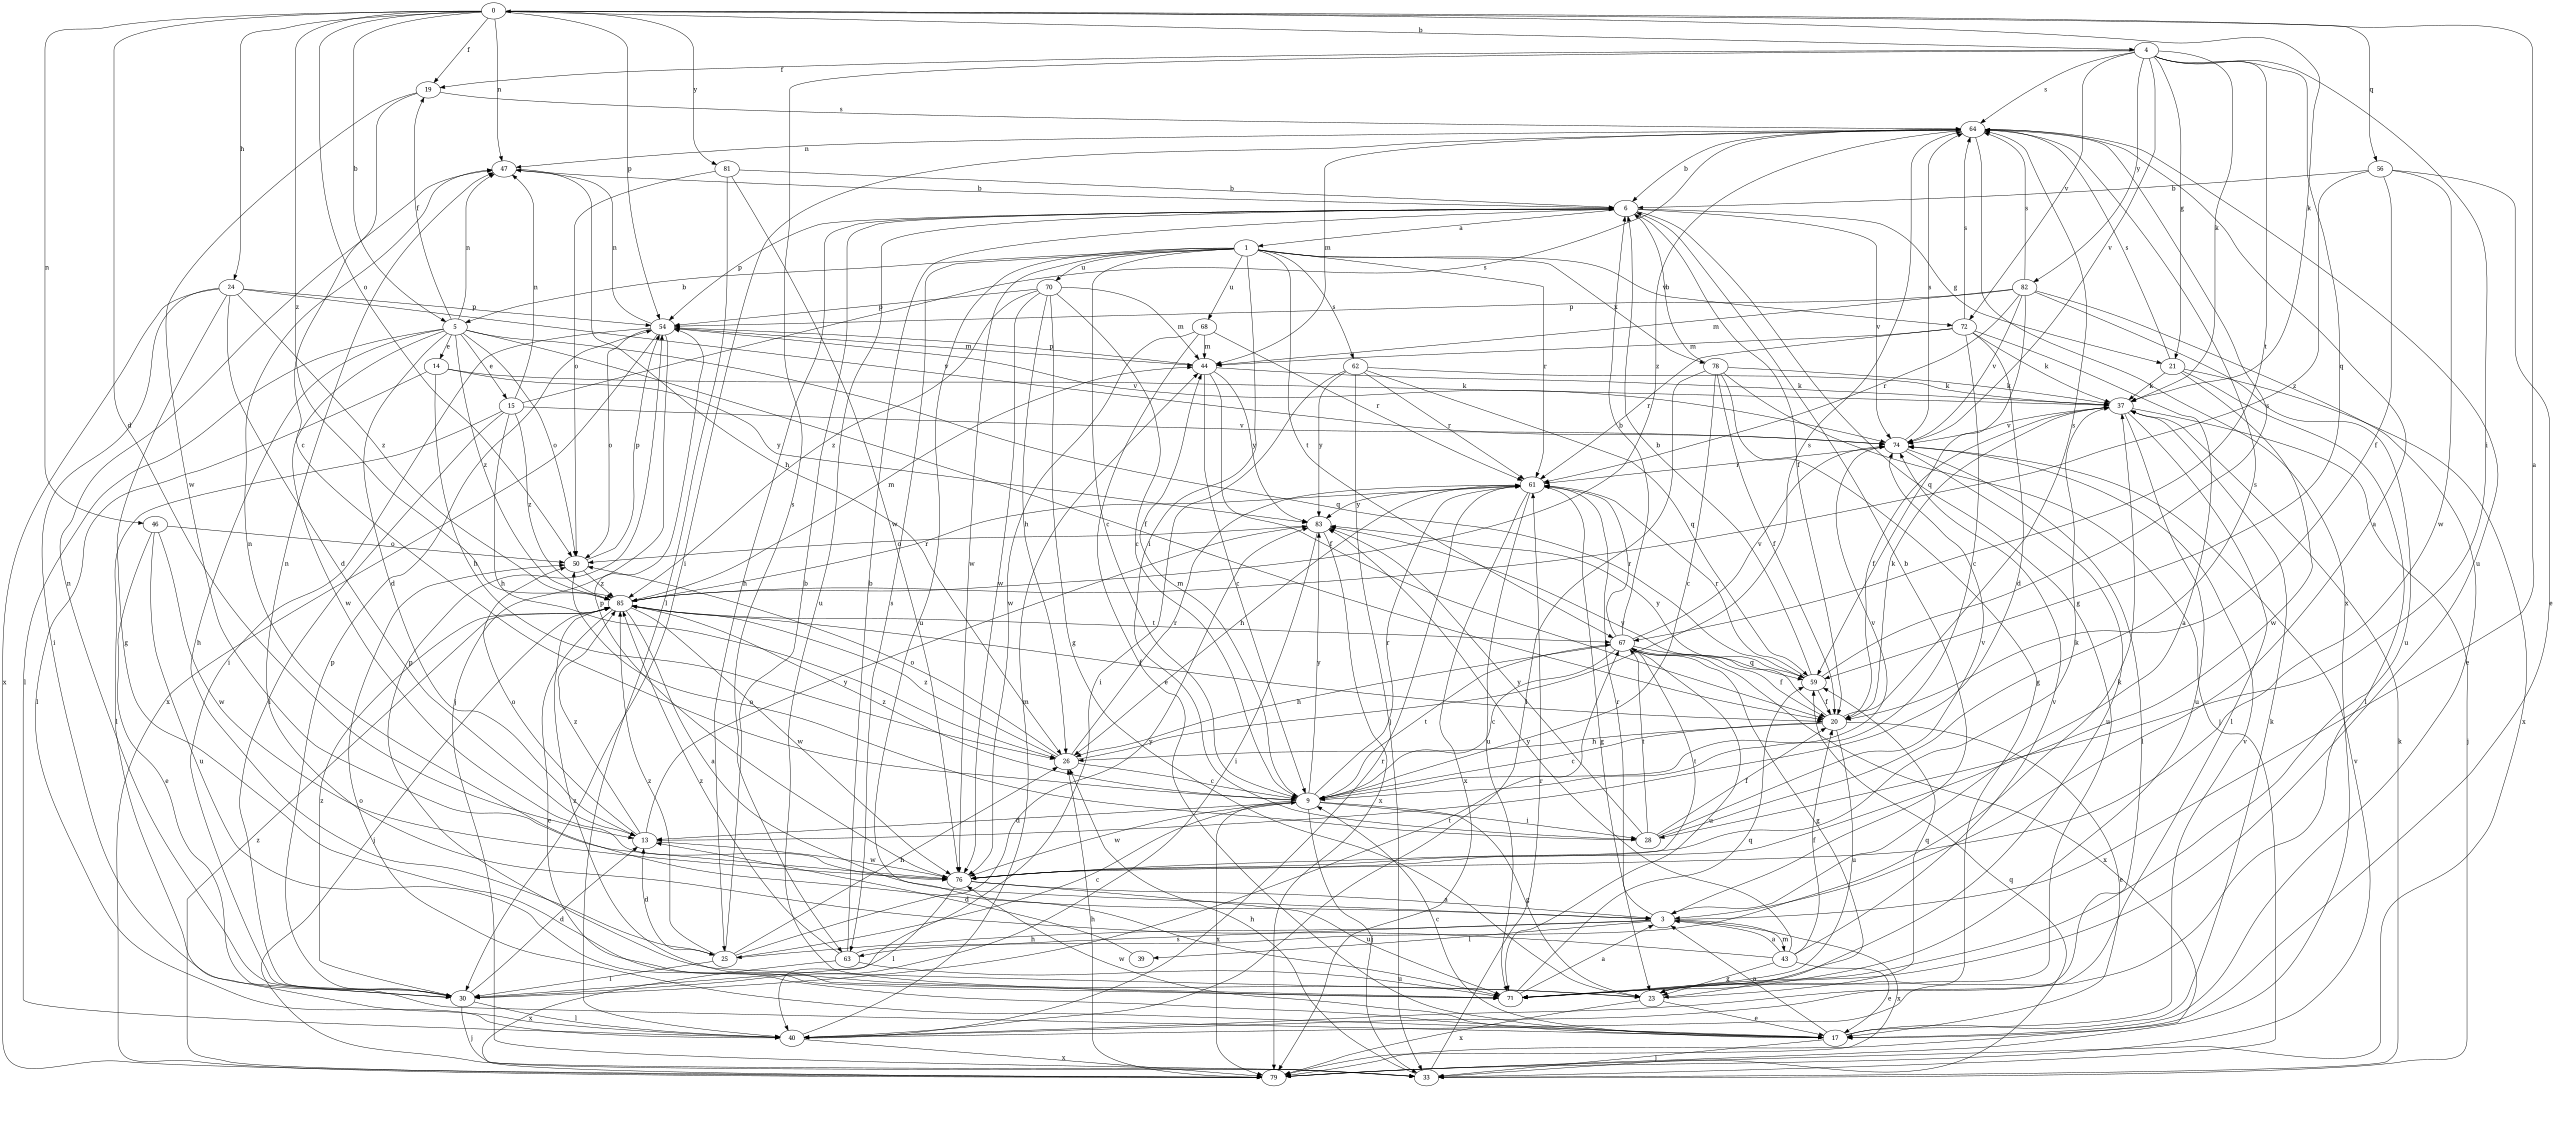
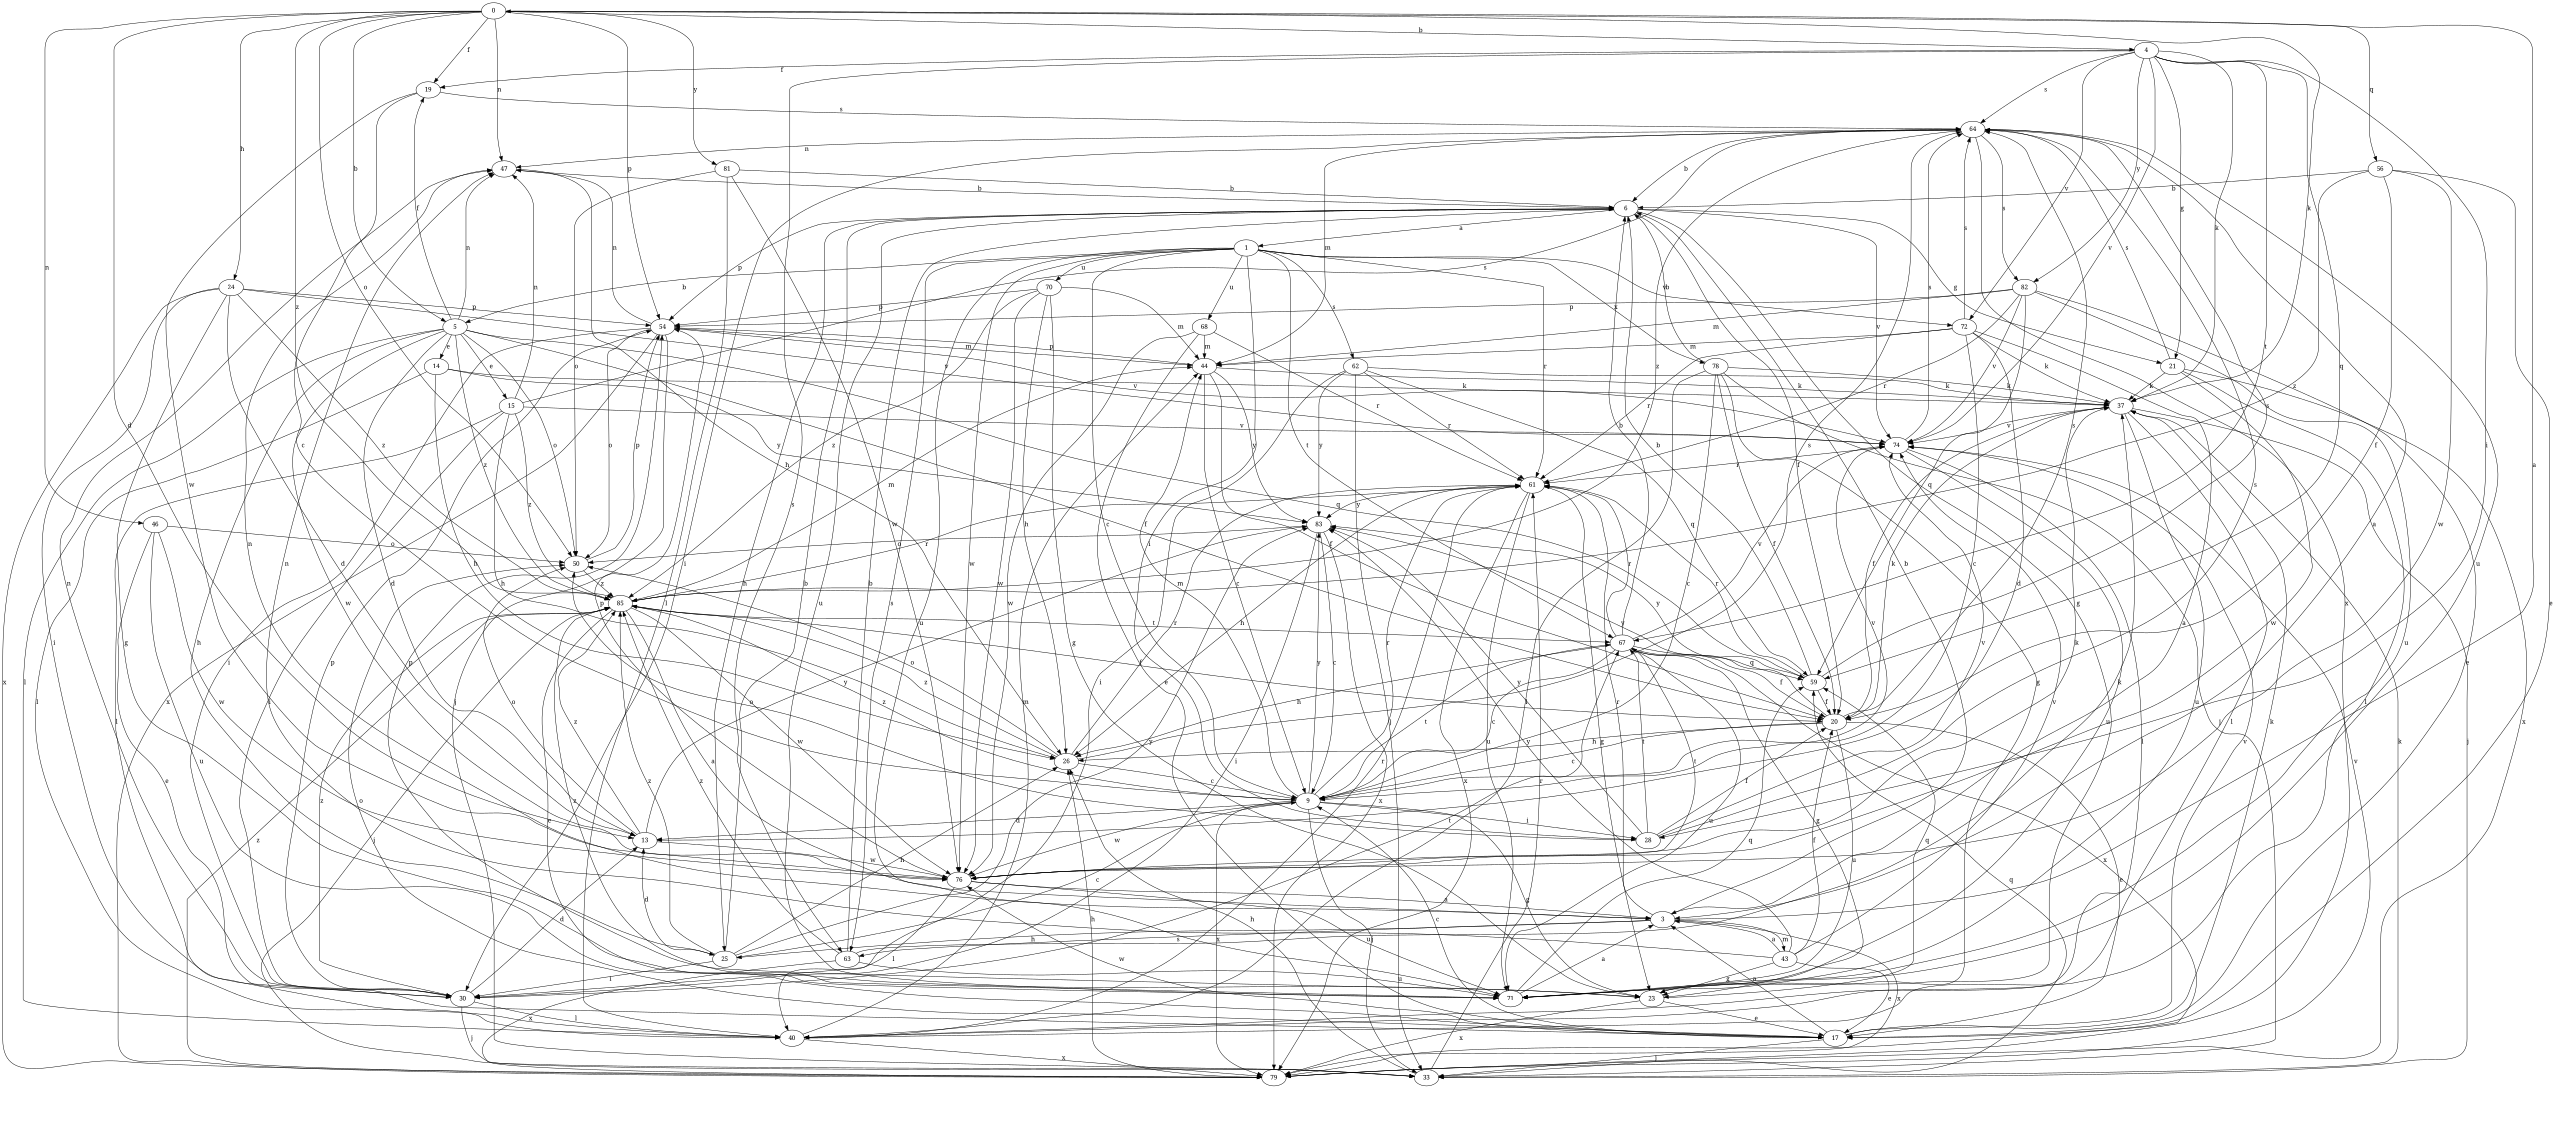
(2025, 197) -> (2002, 204)
(1135, 551) -> (1333, 662)
(1141, 959) -> none
